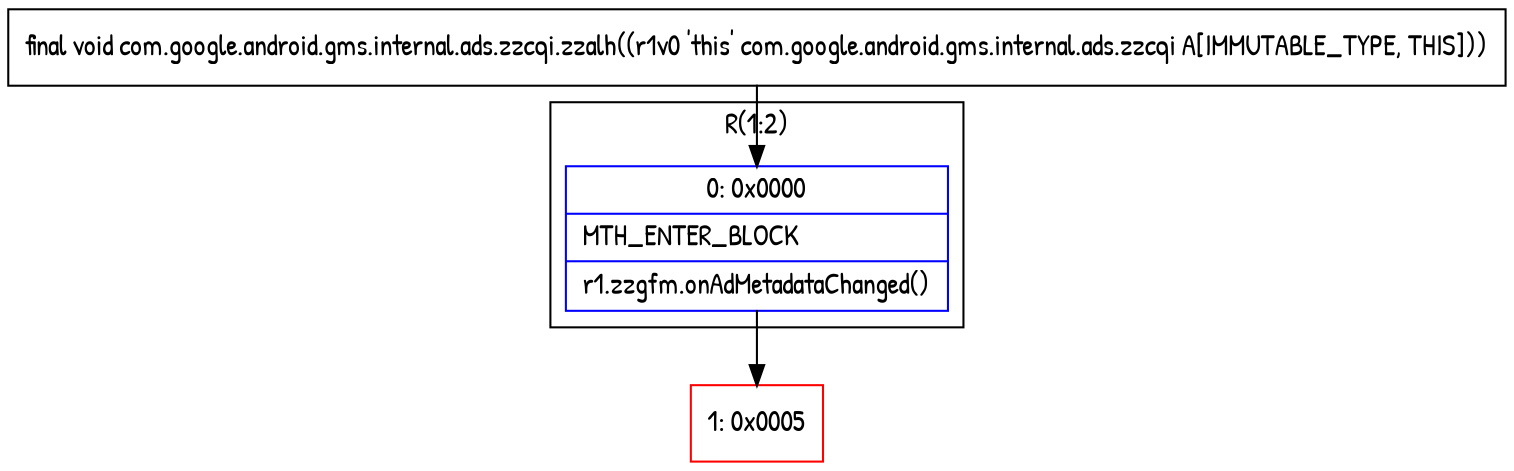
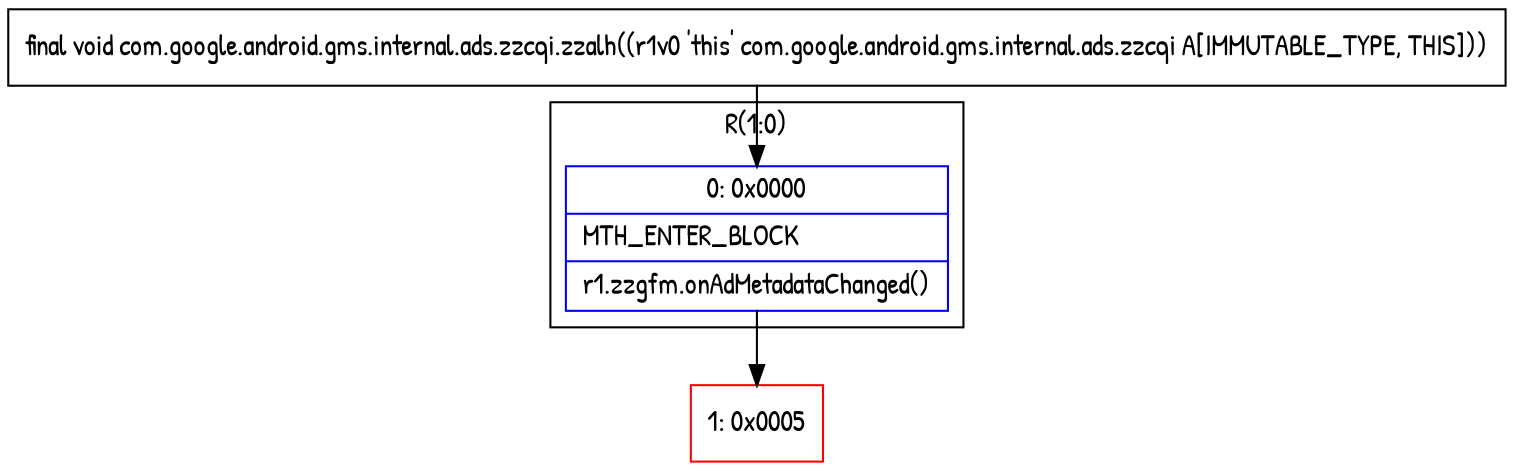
(757, 126) -> (757, 126)
